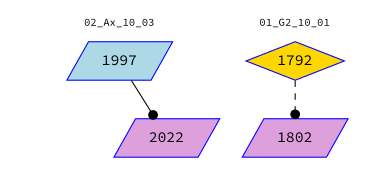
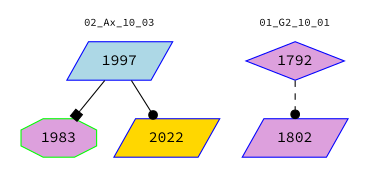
(295, 61) -> (295, 61)
none -> (59, 138)
(167, 138) -> (167, 138)
